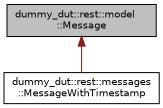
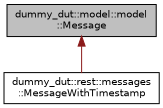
(82, 21) -> (82, 21)
